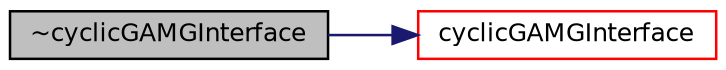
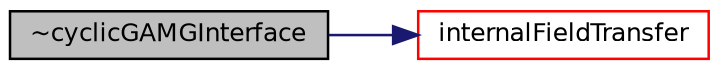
(567, 35) -> (563, 35)
